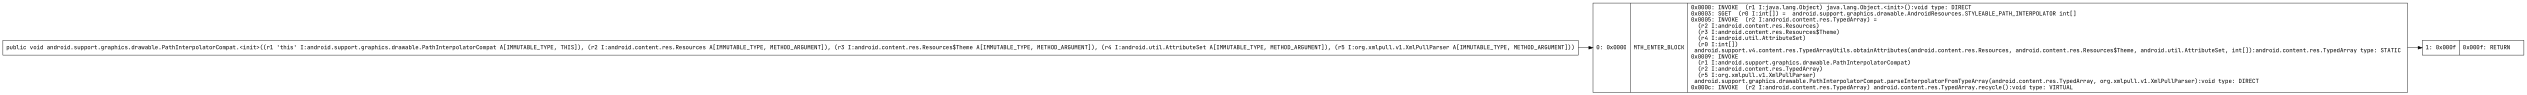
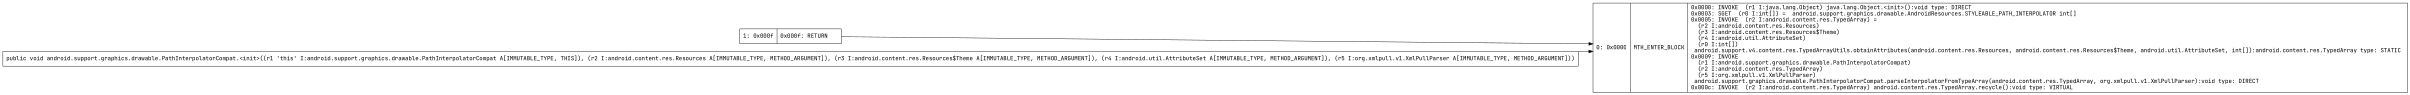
(2413, 48) -> (1215, 40)
